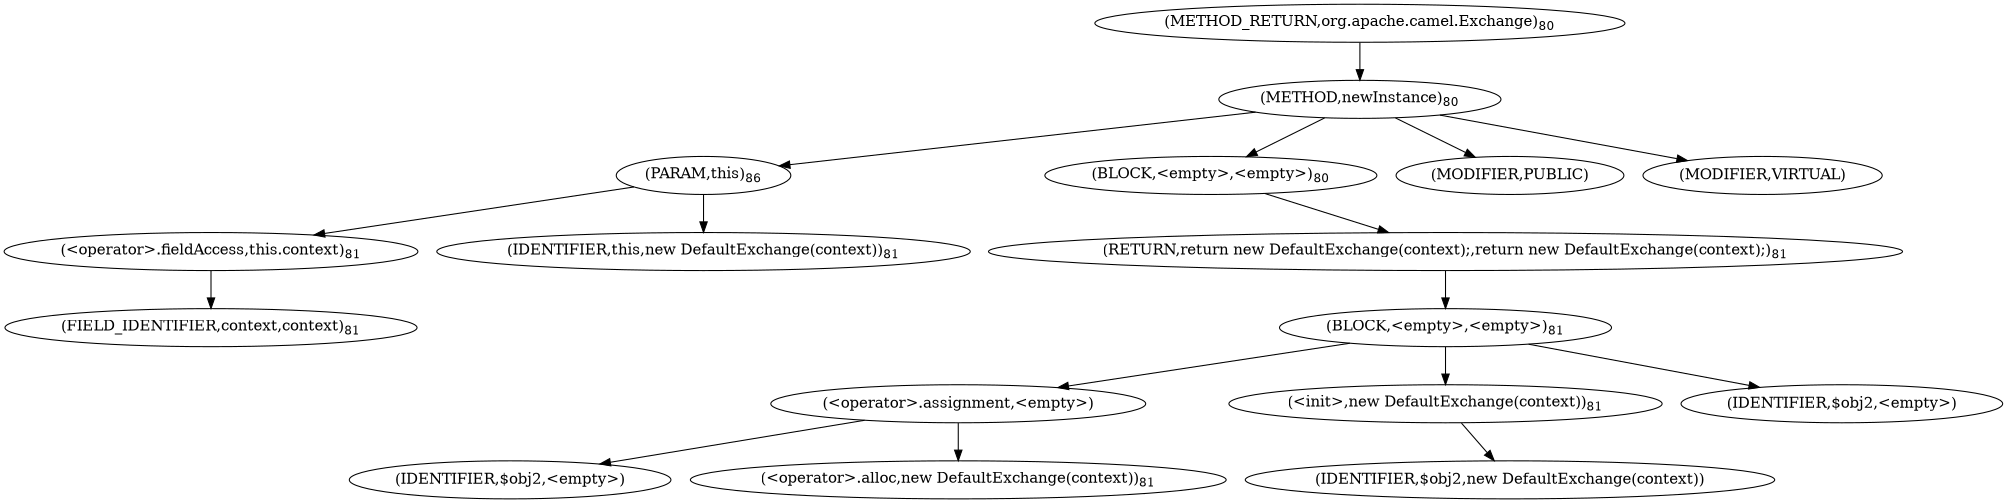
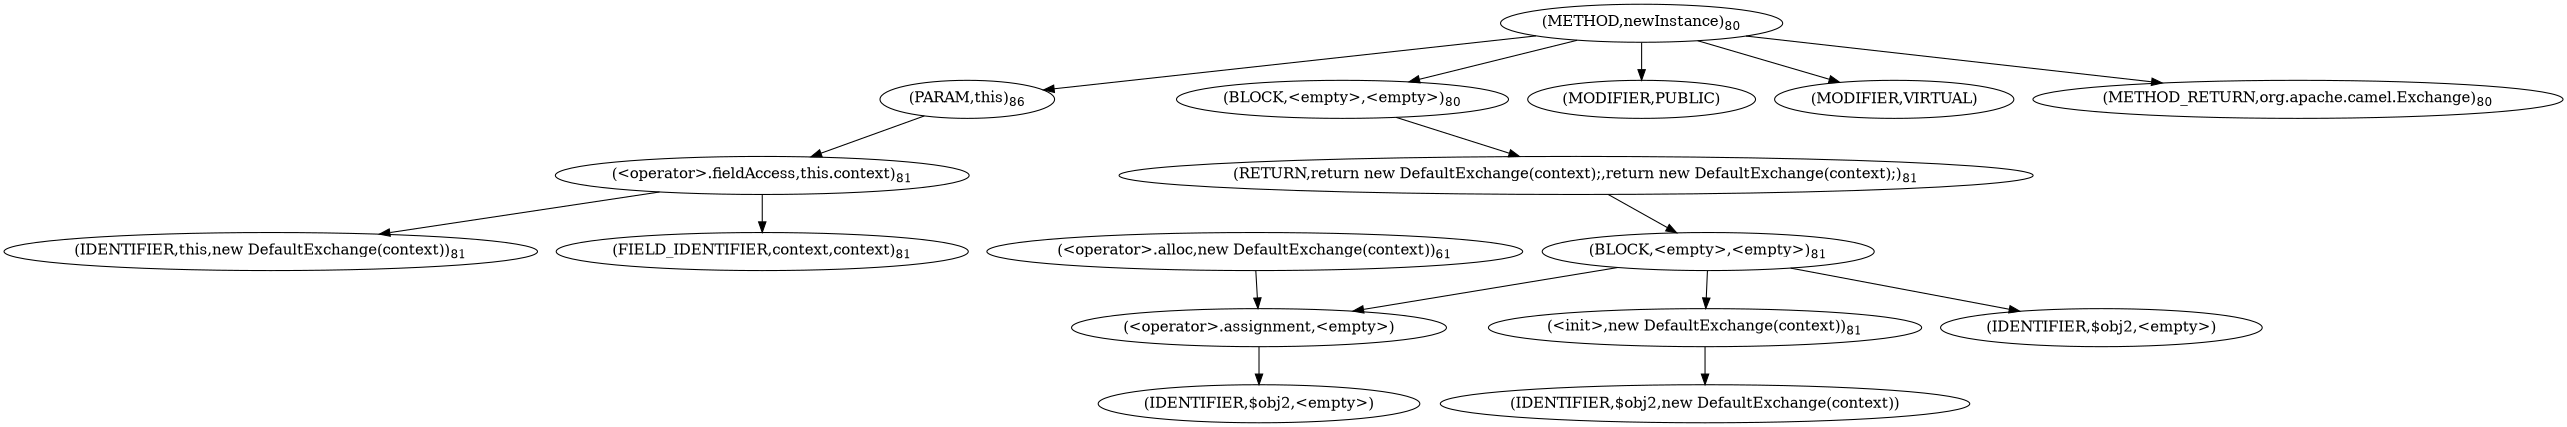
(1360, 56) -> (1949, 59)
(704, 208) -> (525, 212)
(958, 437) -> (1257, 284)
(1147, 478) -> (1444, 250)
